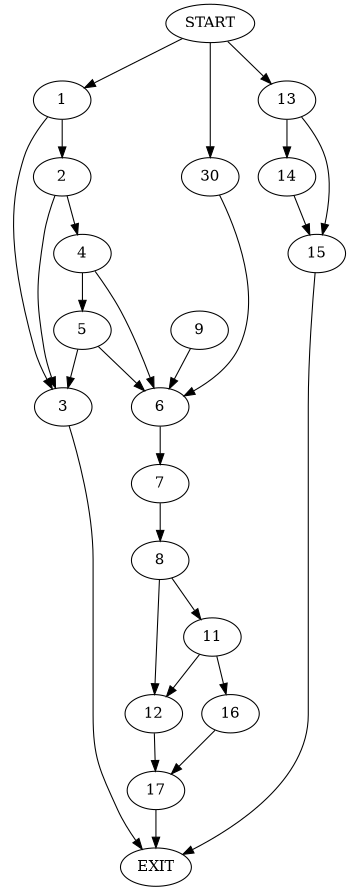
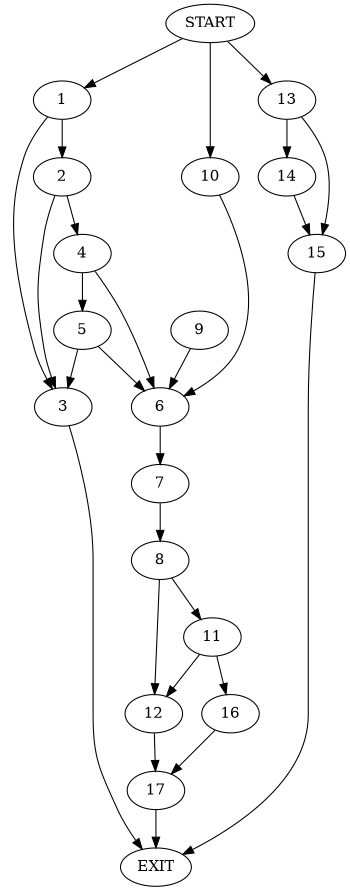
(210, 177) -> (210, 177)
